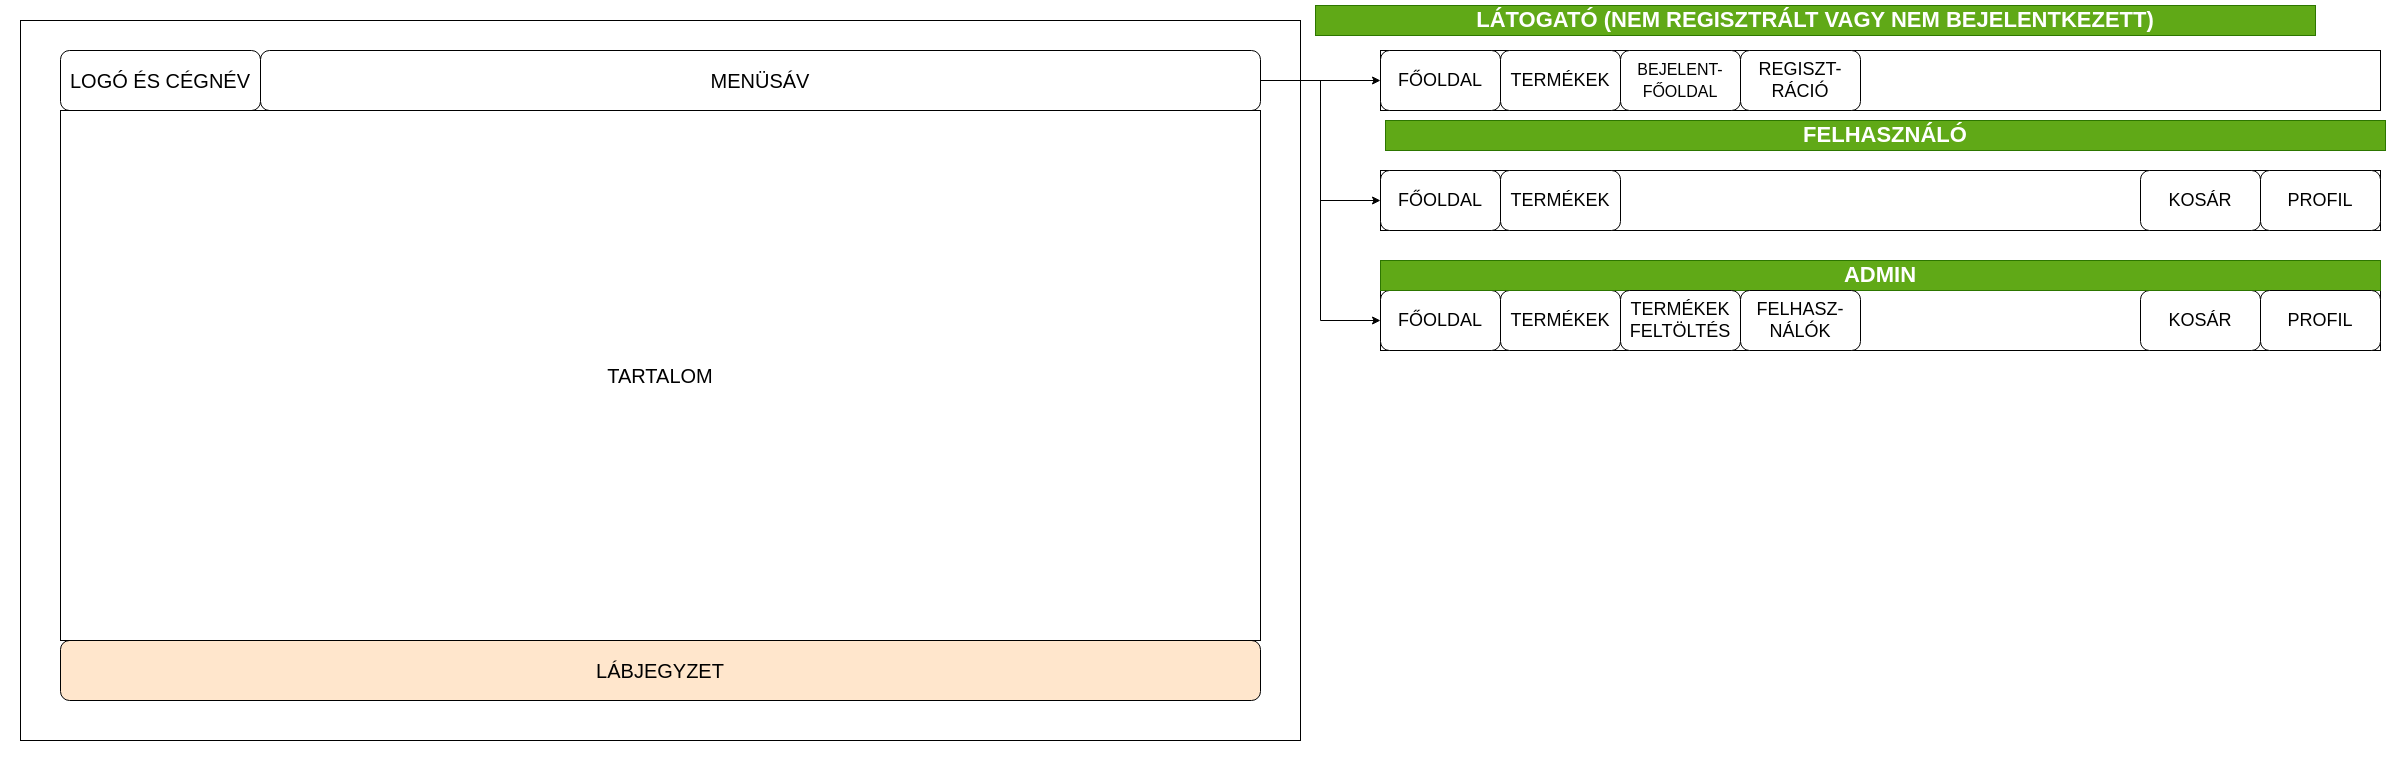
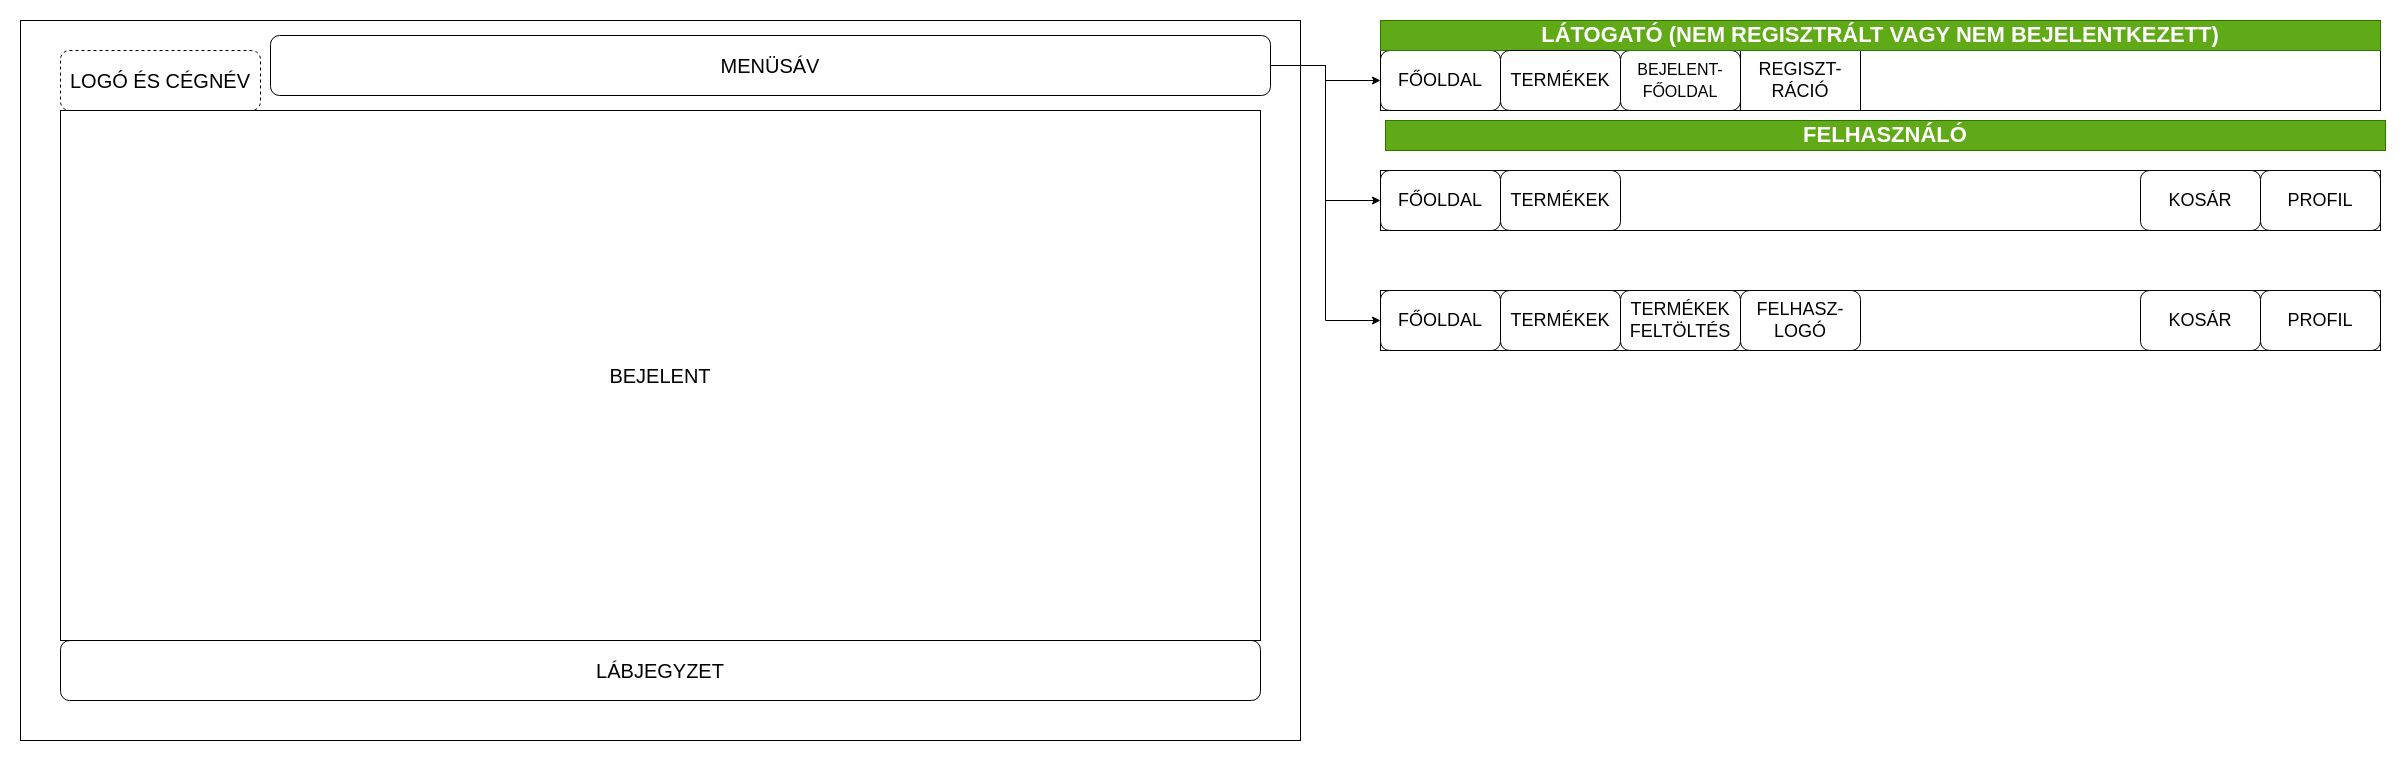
(1816, 21) -> (1881, 36)
(161, 81) -> (161, 81)
(761, 81) -> (771, 66)
(1801, 81) -> (1801, 81)
(1881, 276) -> none
(1801, 321) -> (1801, 321)
(661, 376) -> (661, 376)
(661, 671) -> (661, 671)
